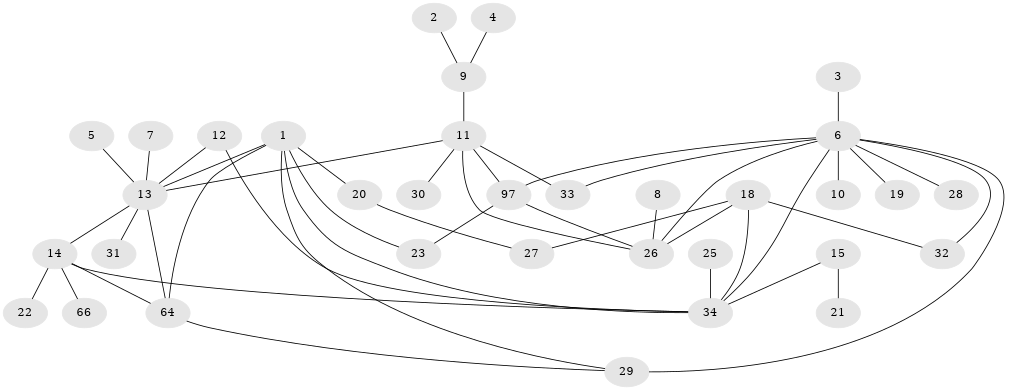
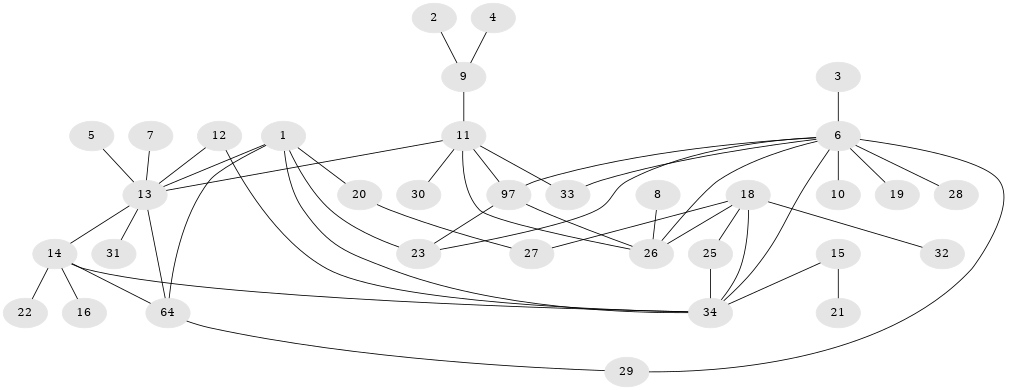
(971, 169) -> (623, 184)
none -> (729, 225)
(398, 311) -> none
(84, 313) -> (84, 313)
